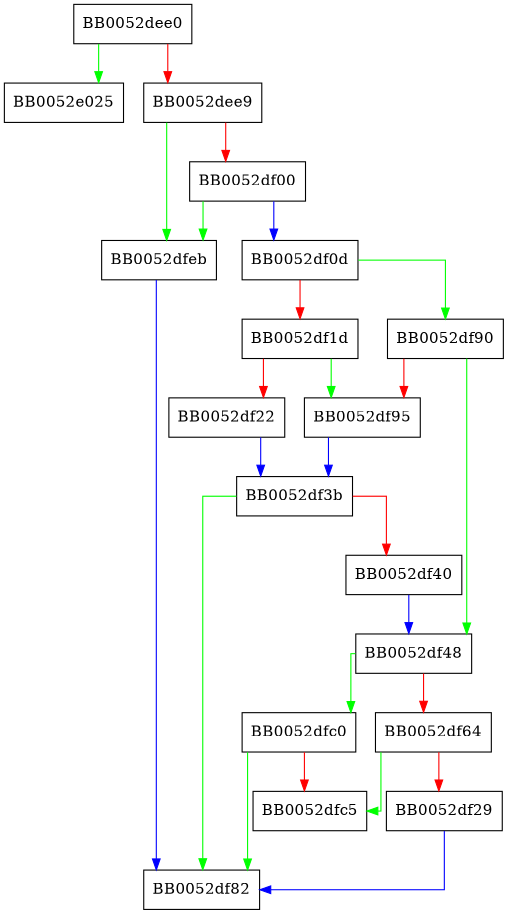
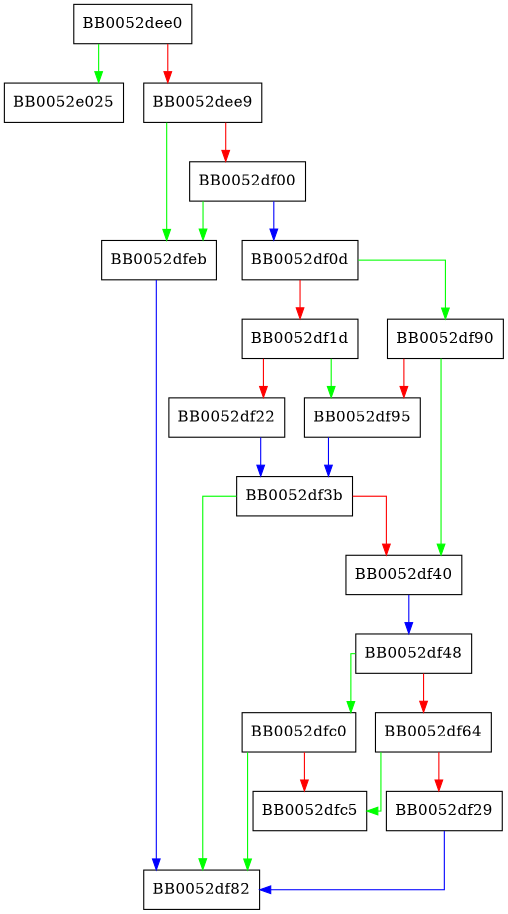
(467, 491) -> (441, 451)
